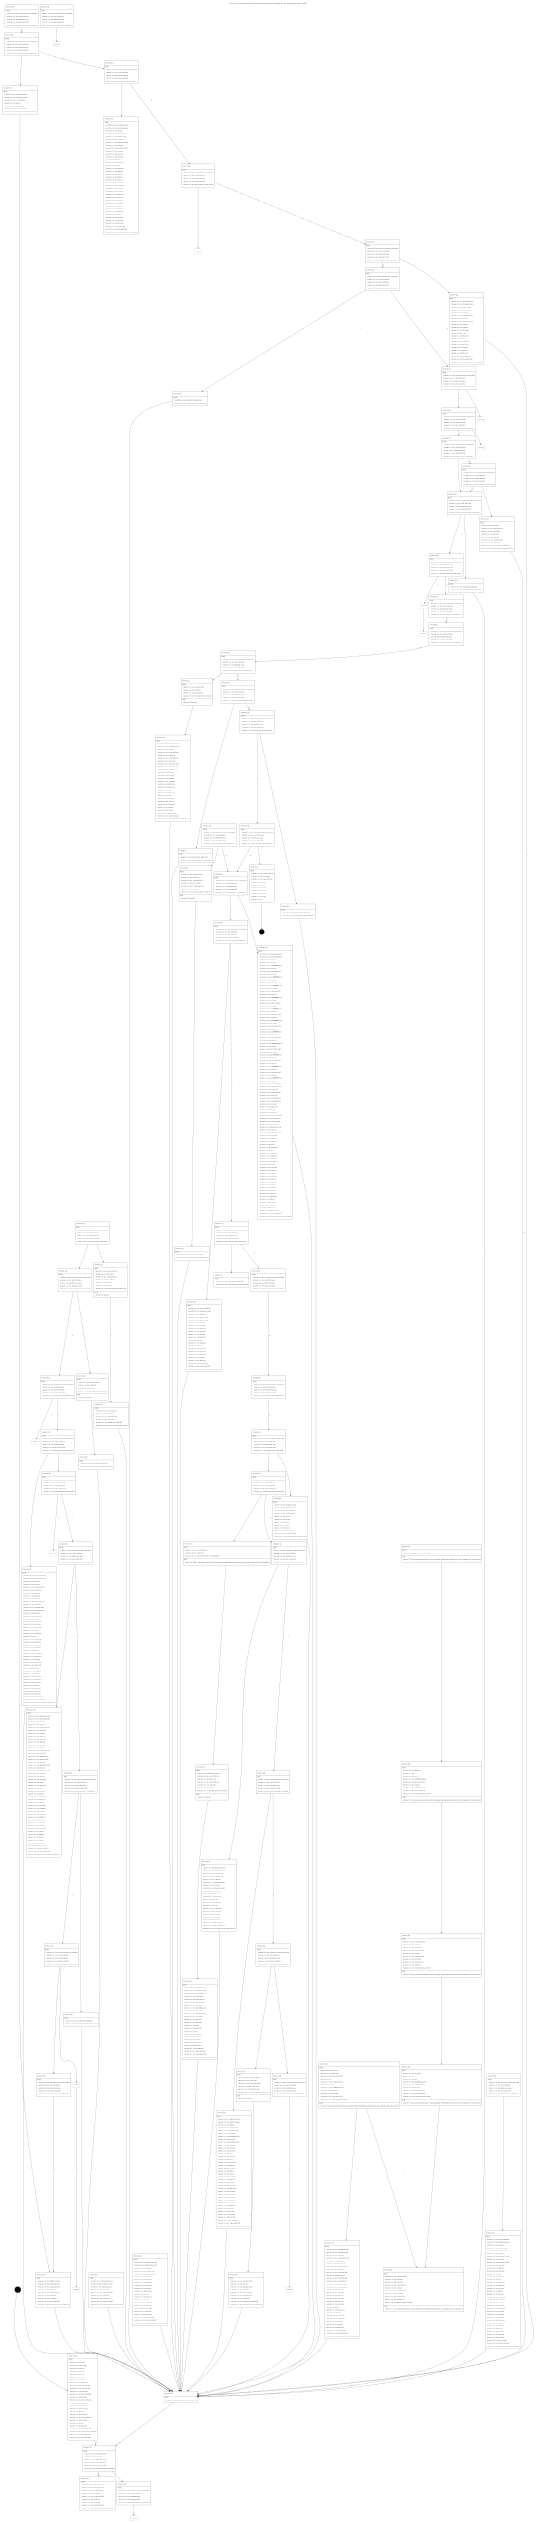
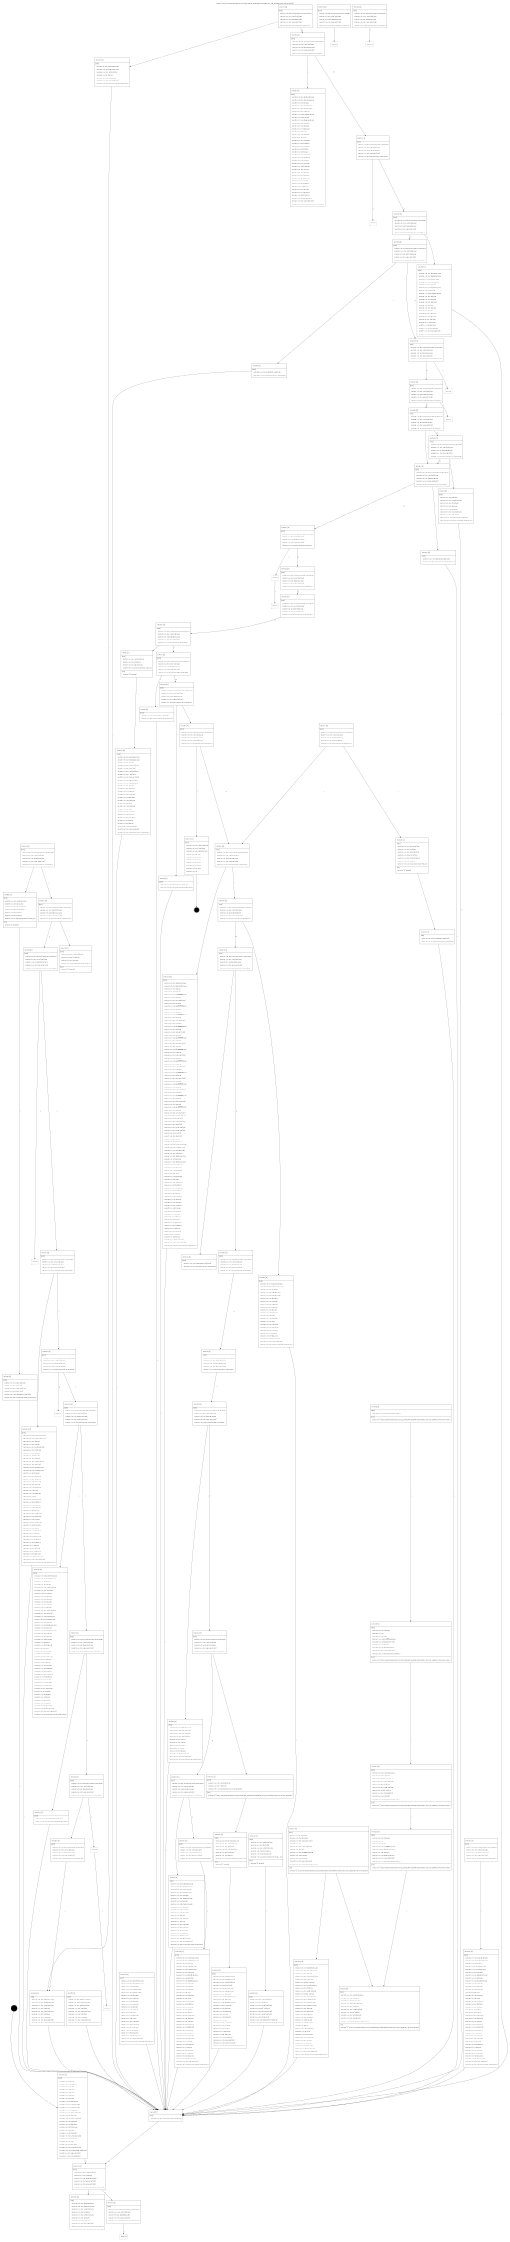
(22, 16) -> none
(96, 1462) -> none
(273, 1955) -> none
